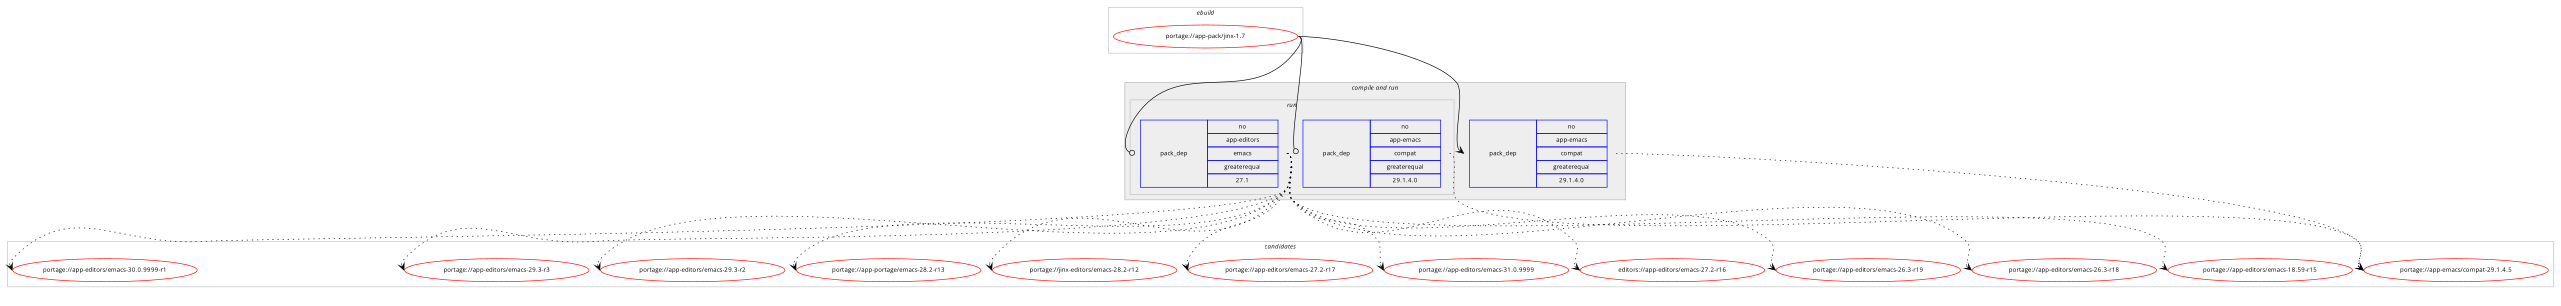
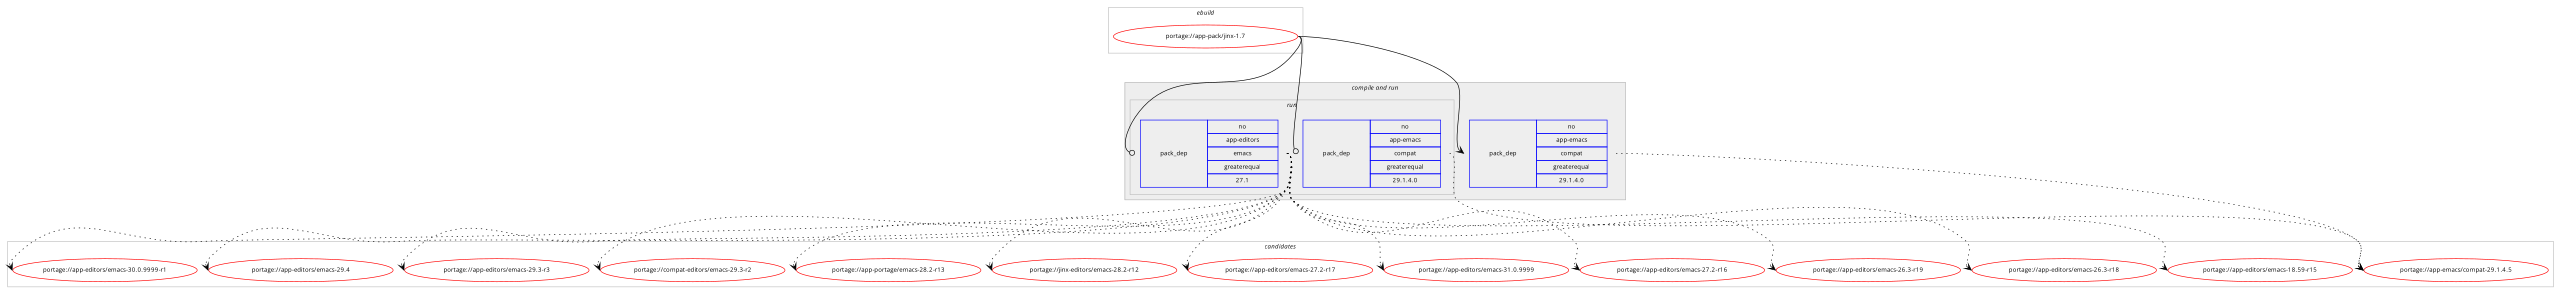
none -> (301, 270)
(693, 270) -> (693, 270)
(1672, 270) -> (1672, 270)
